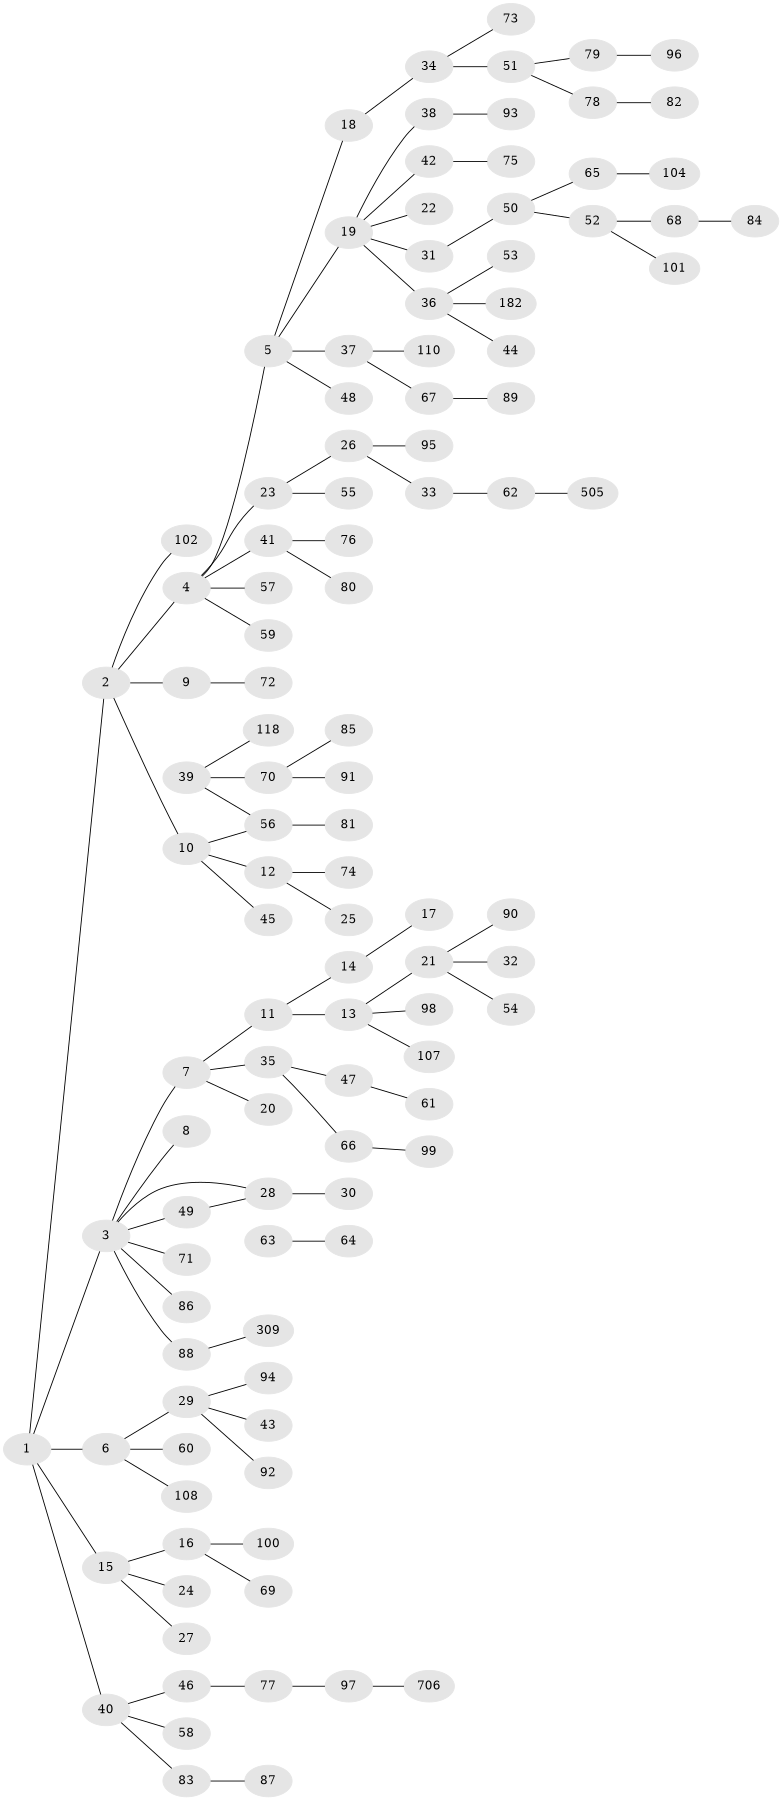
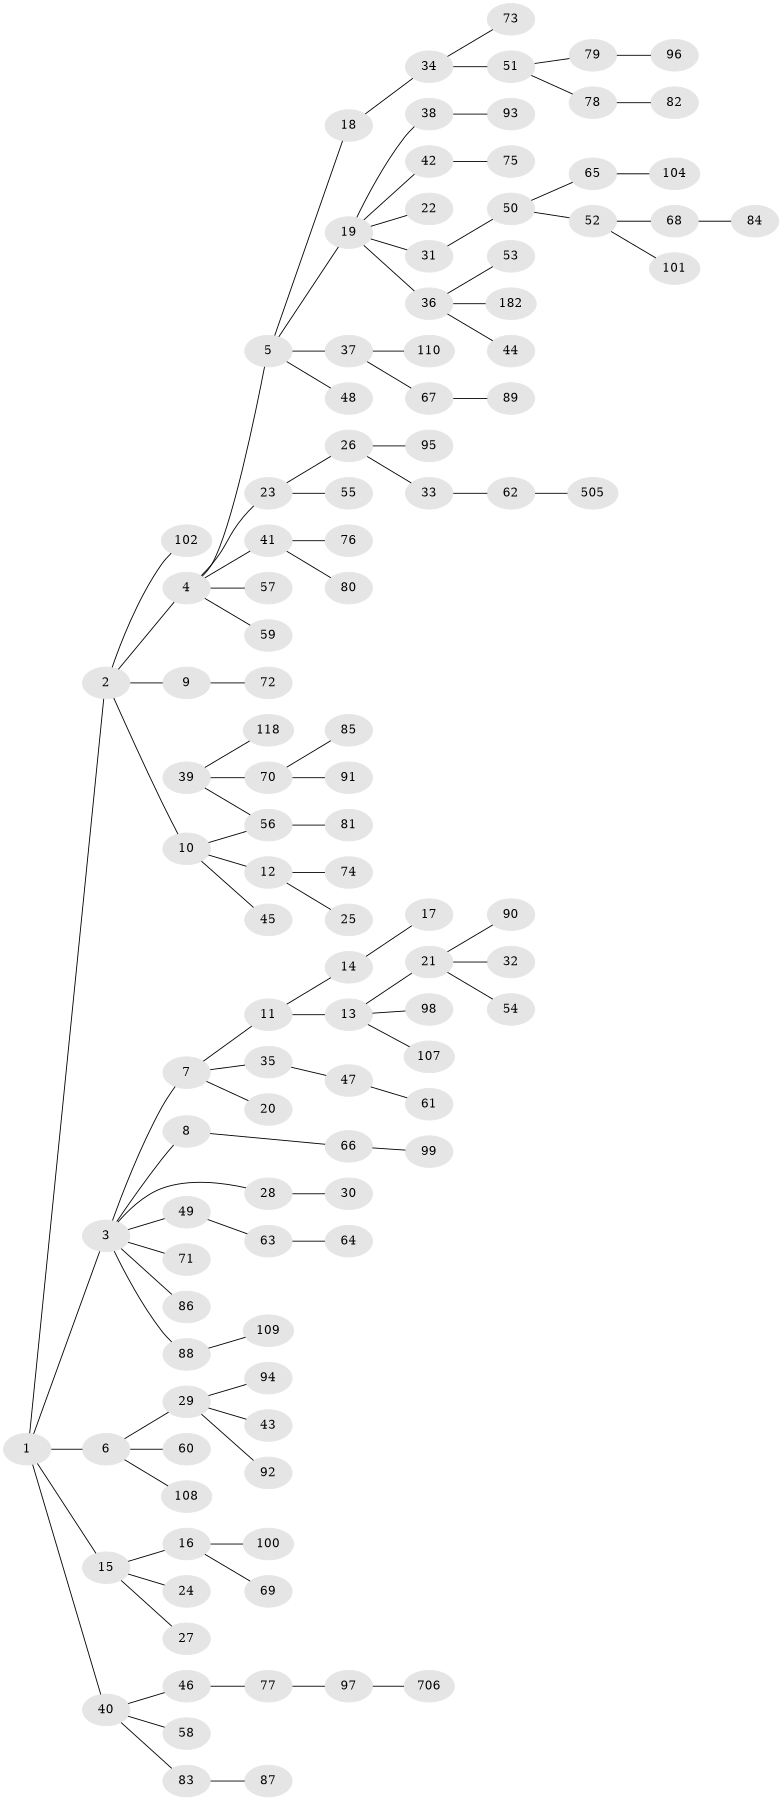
(310, 1103) -> (268, 1139)
(228, 1203) -> (228, 1227)
(268, 1331) -> (268, 1331)
